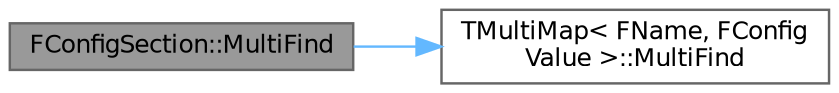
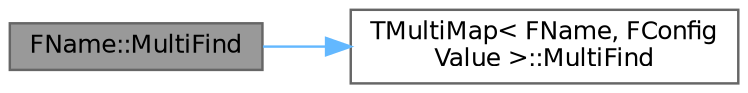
(182, 47) -> (136, 47)
